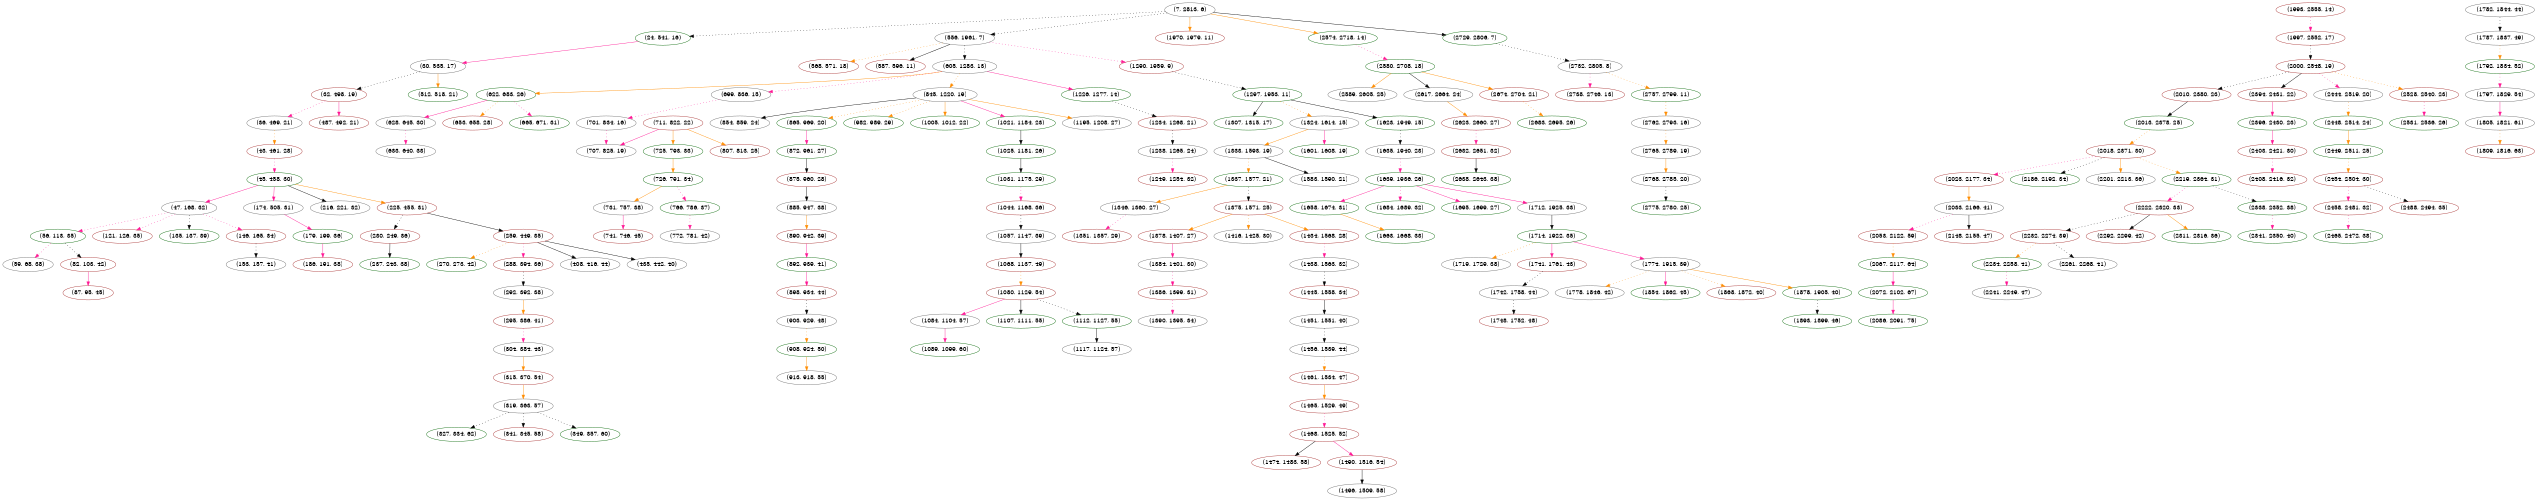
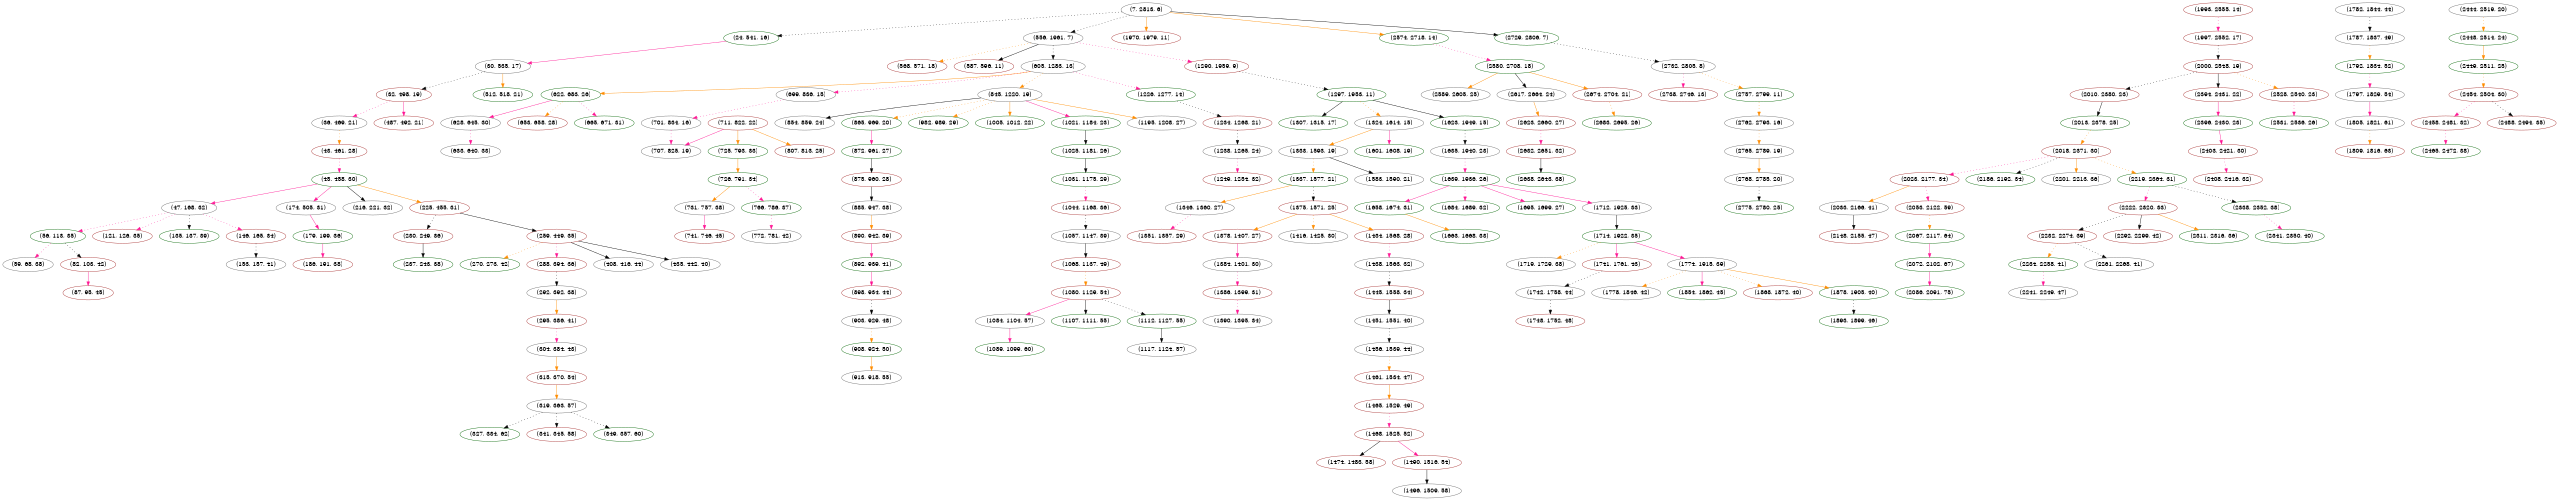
(2328, 79) -> none
(1028, 80) -> (1105, 80)
(1933, 221) -> (1927, 192)
